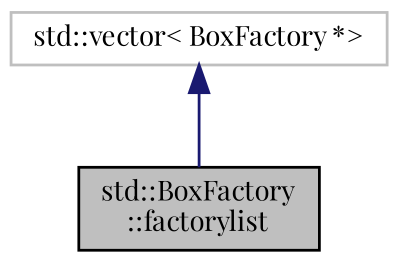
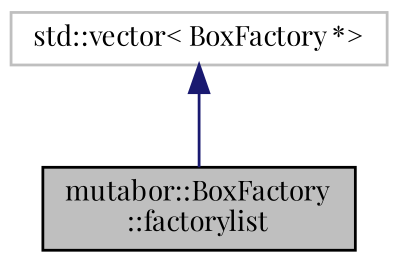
(199, 209) -> (199, 209)
